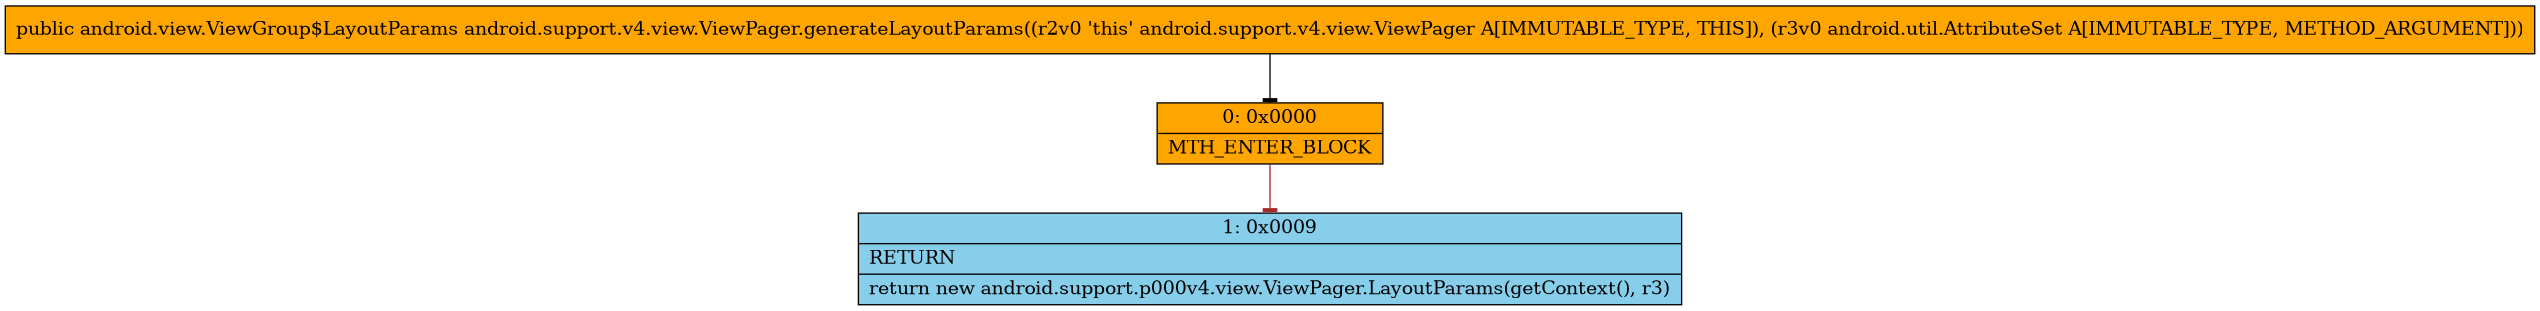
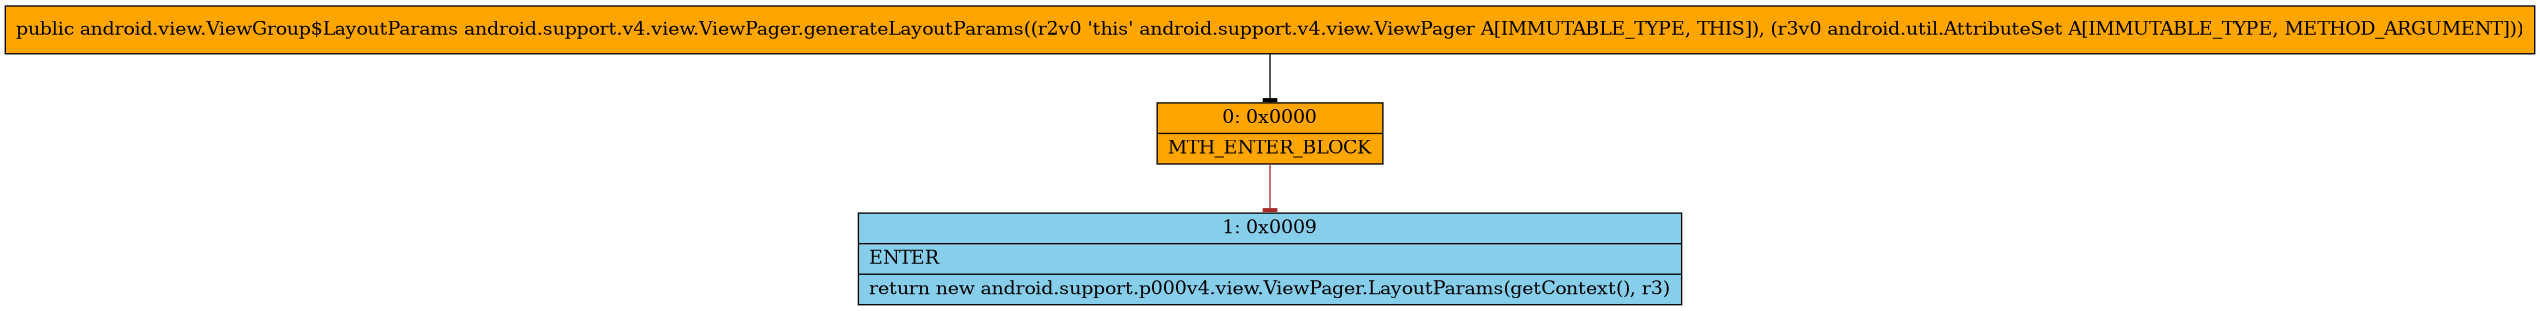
(912, 258) -> (904, 258)
